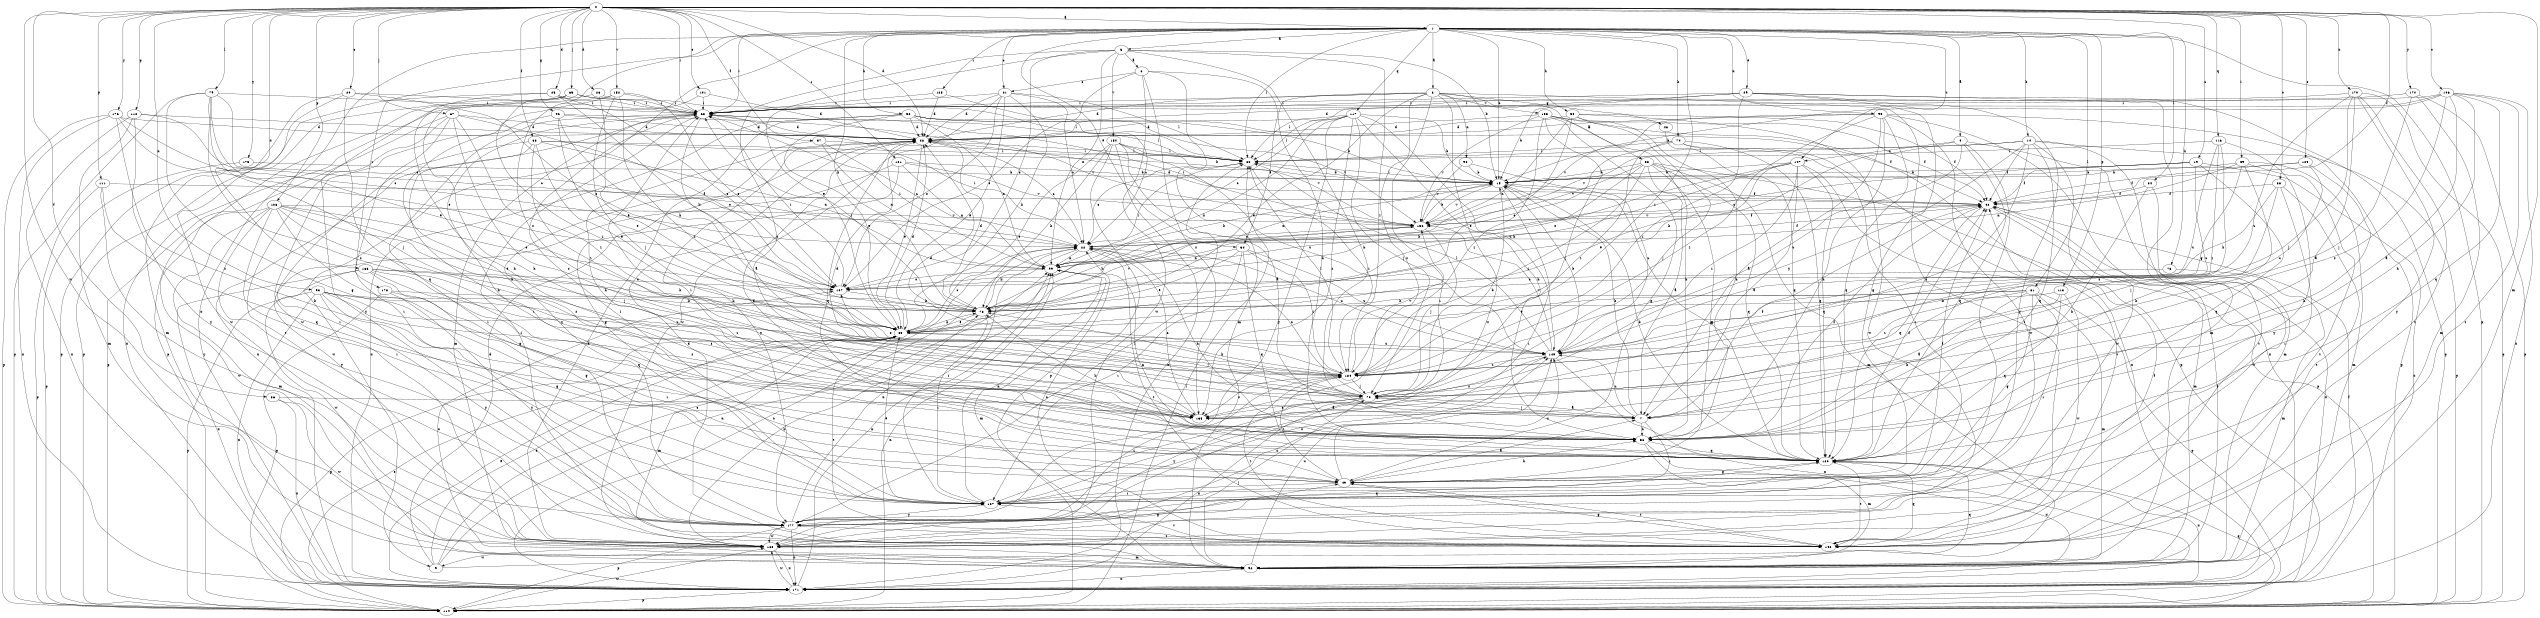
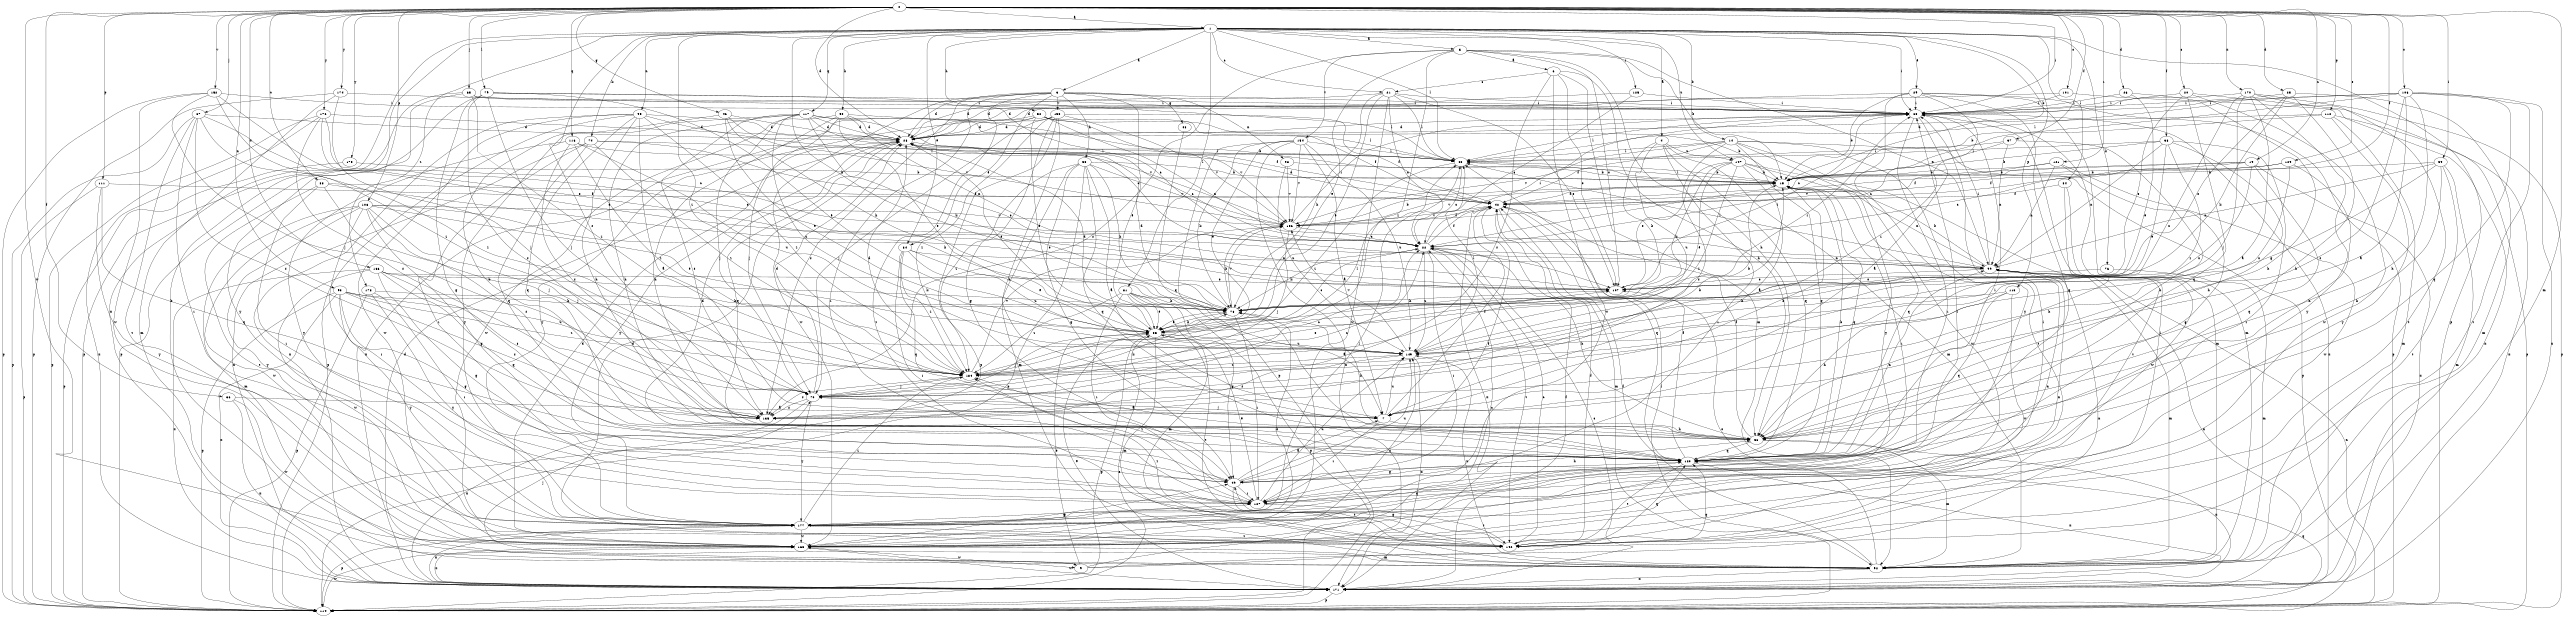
(1709, 293) -> (1543, 481)
